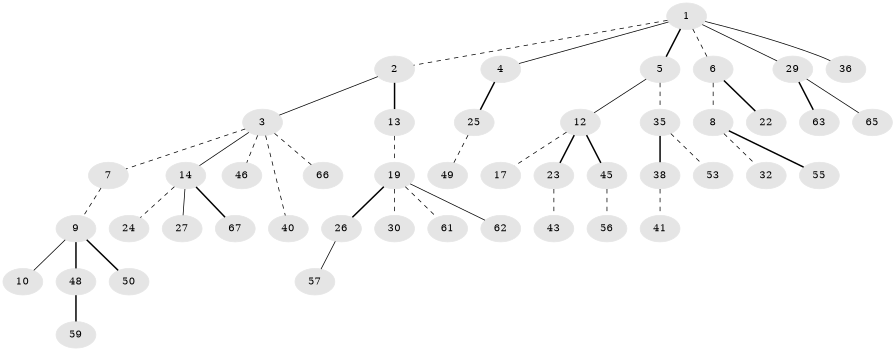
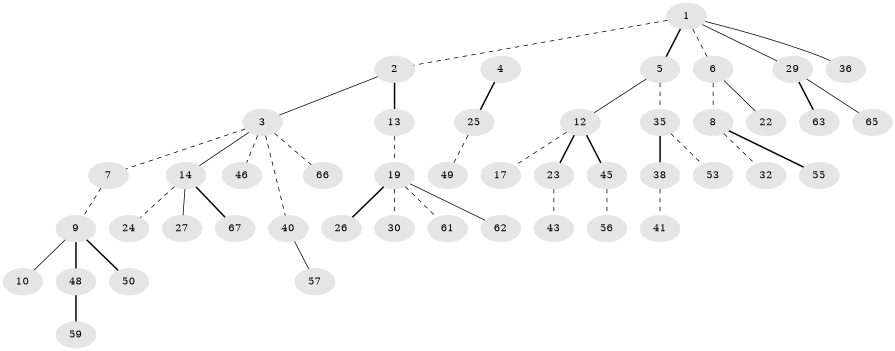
(594, 43) -> none
(740, 96) -> (740, 96)
(328, 255) -> (302, 255)
